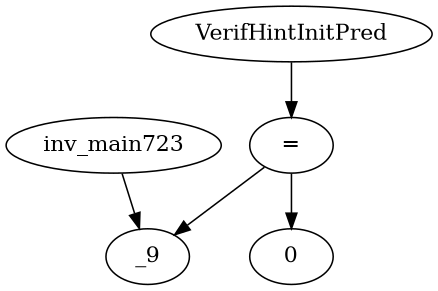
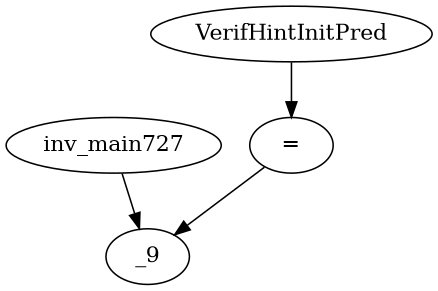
(114, 145) -> (114, 145)
(291, 257) -> none
